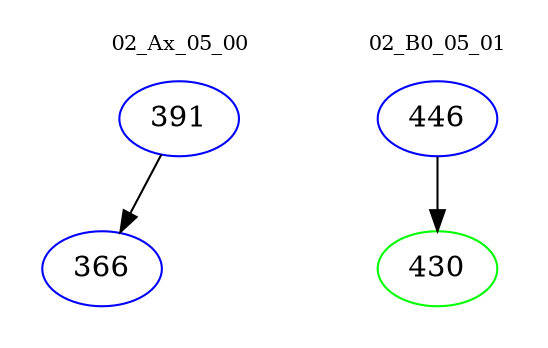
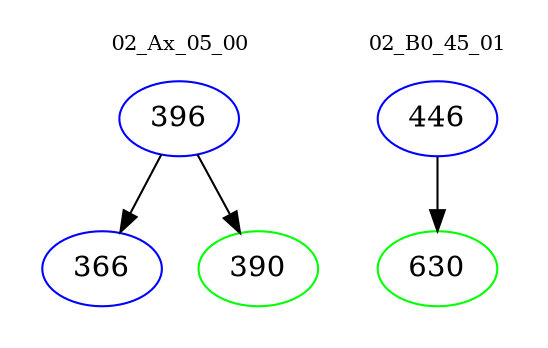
(438, 45) -> (438, 45)
(179, 119) -> (179, 119)
none -> (258, 269)
(438, 269) -> (438, 269)
